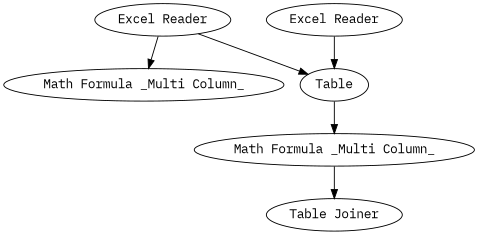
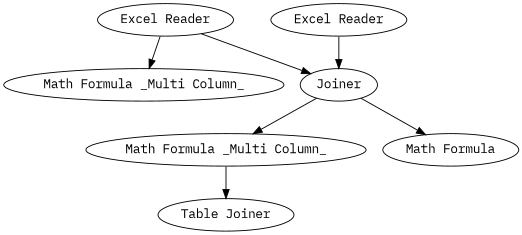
(334, 85) -> (339, 85)
none -> (451, 150)
